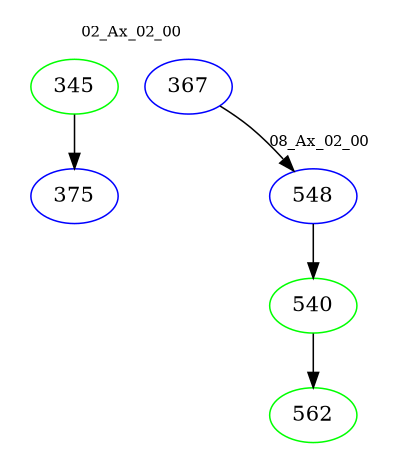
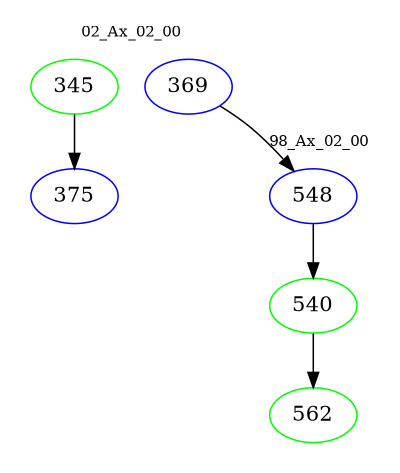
(189, 87) -> (189, 87)
(319, 142) -> (319, 142)
